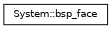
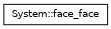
(56, 15) -> (56, 15)
